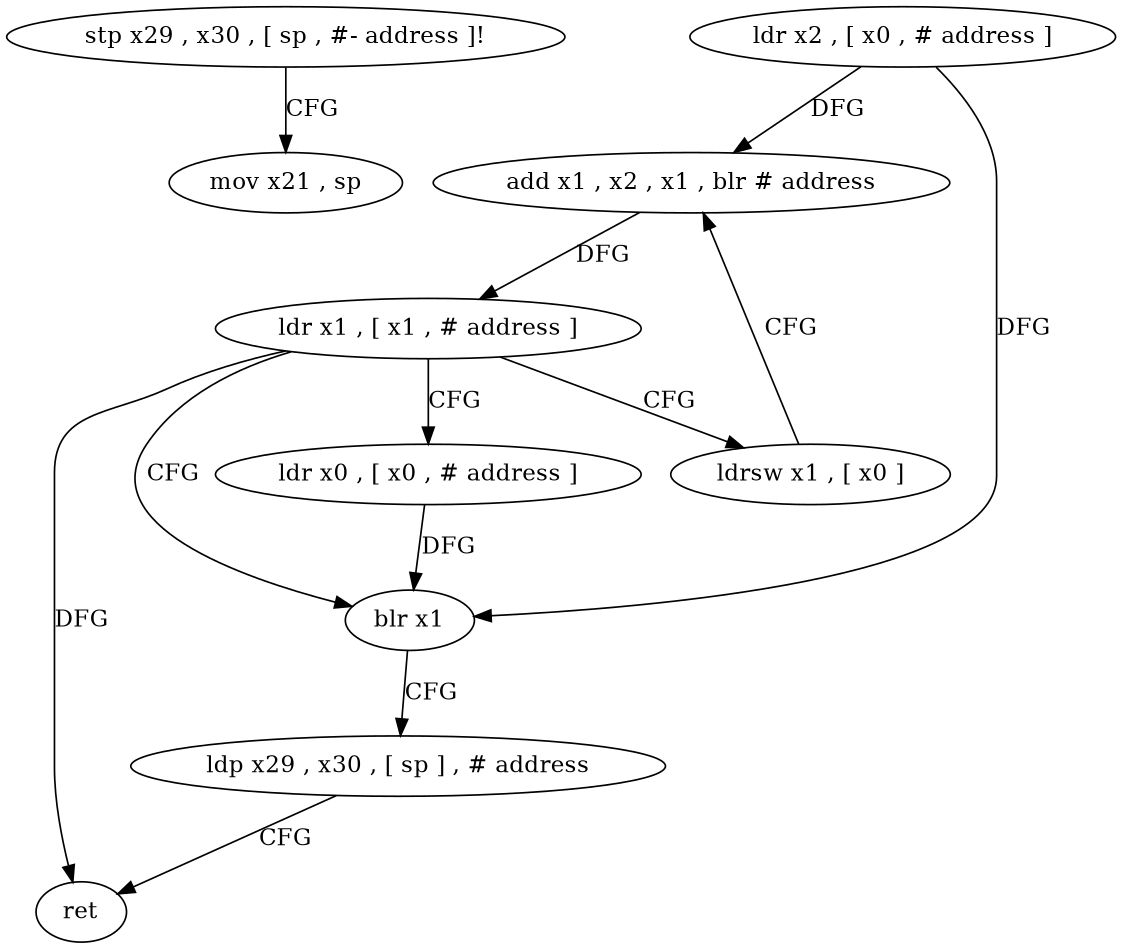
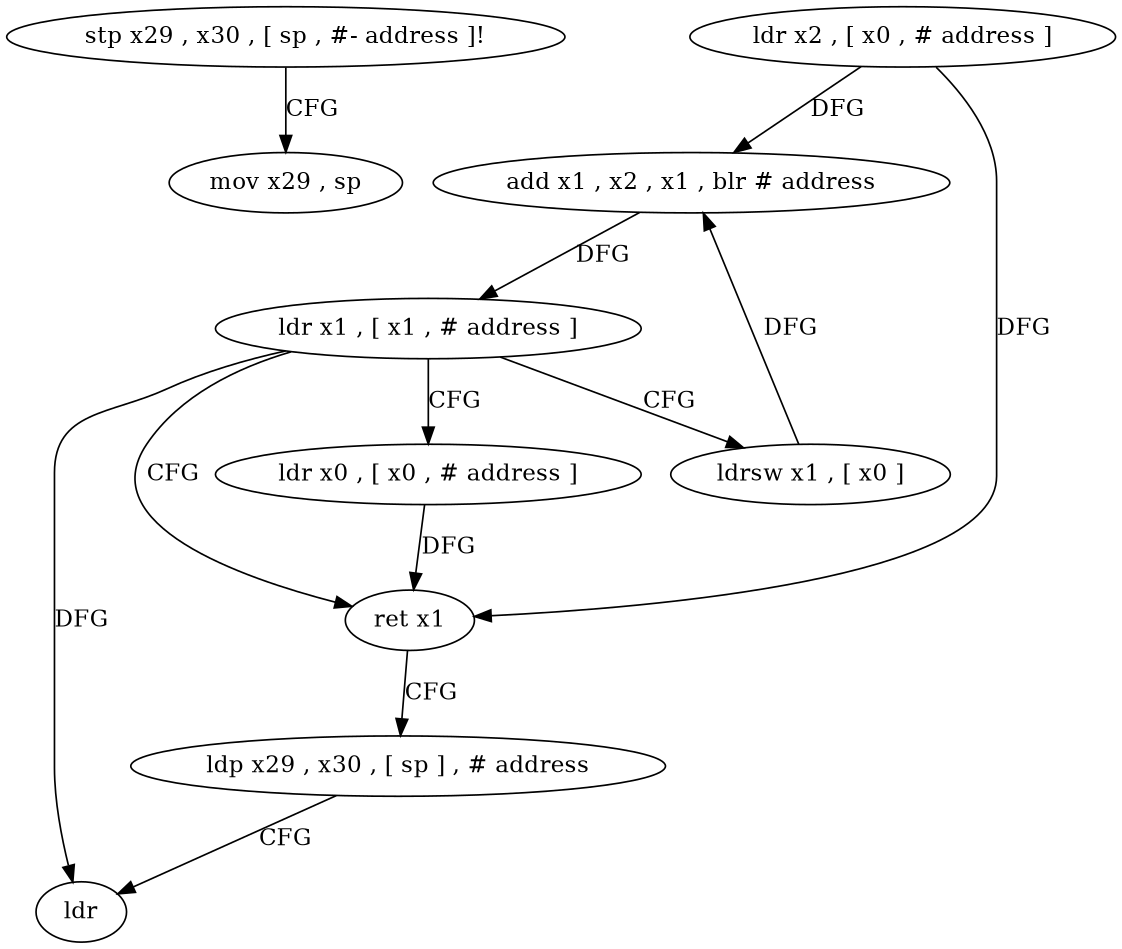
(286, 183) -> (286, 183)
(791, 329) -> (791, 329)
(410, 620) -> (410, 620)
(81, 912) -> (81, 912)
